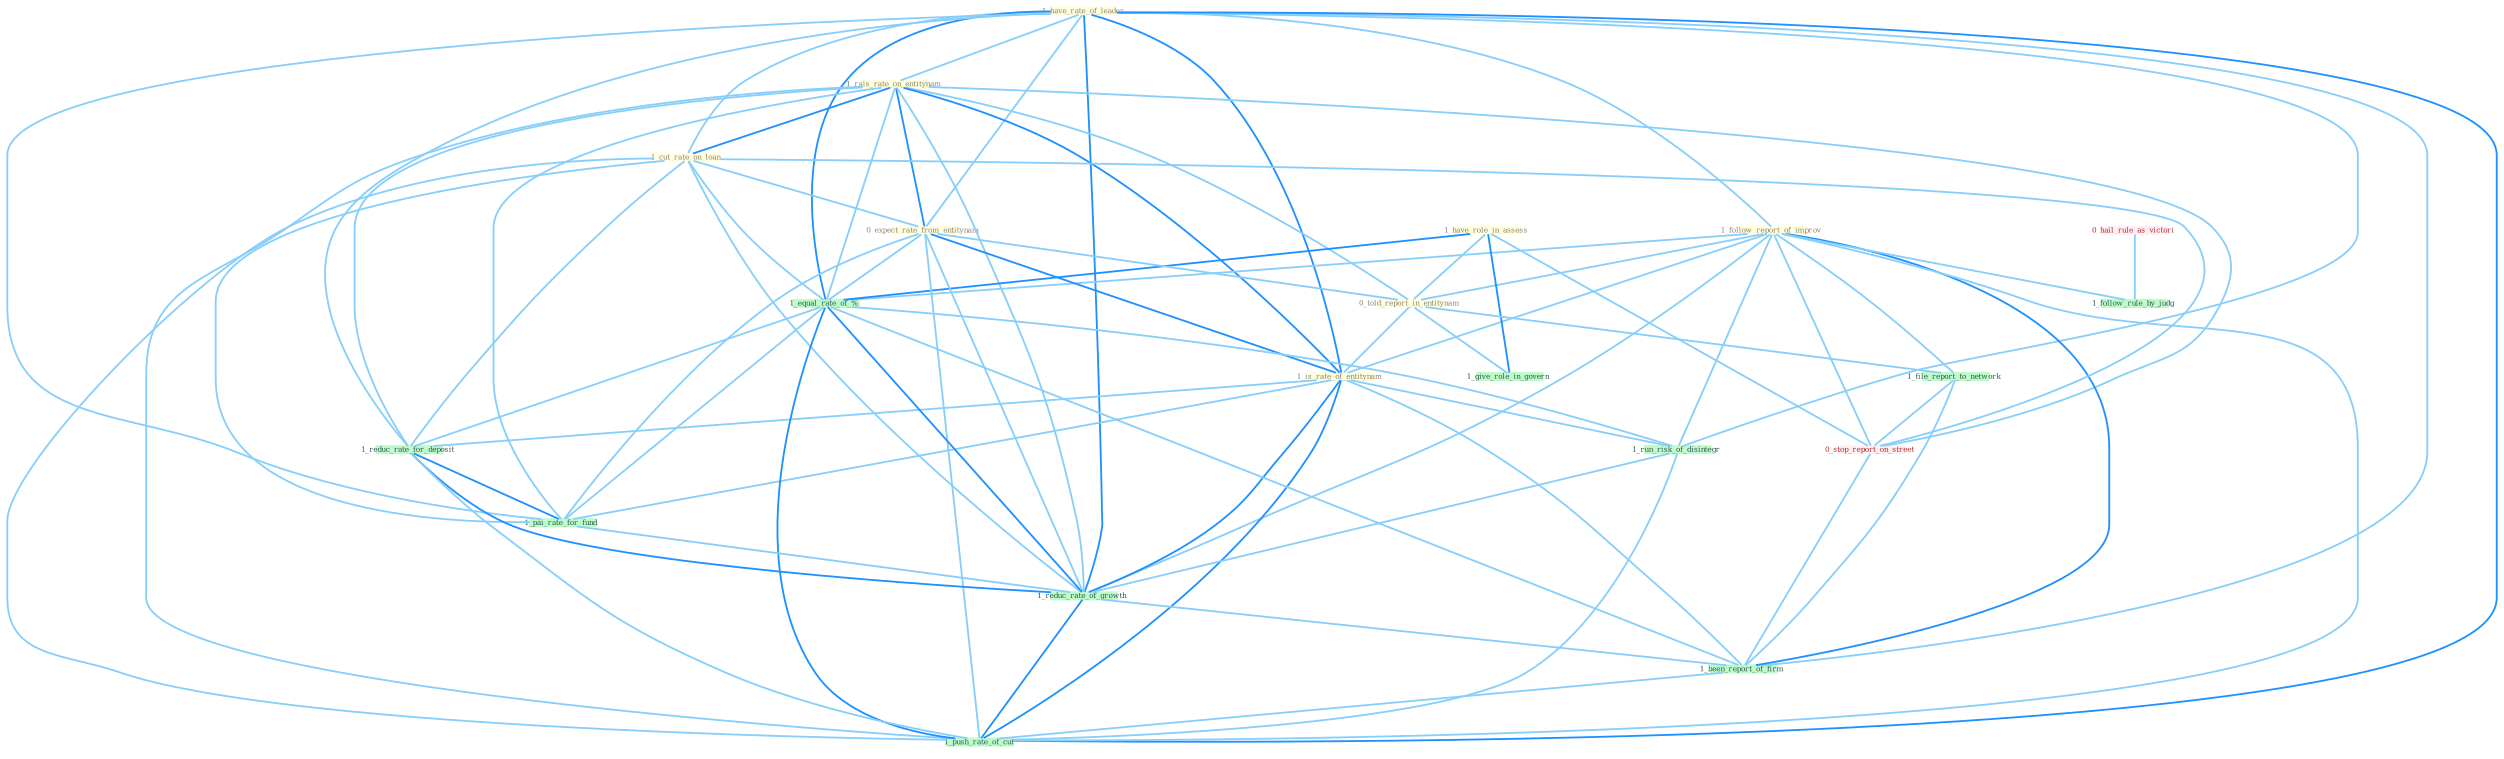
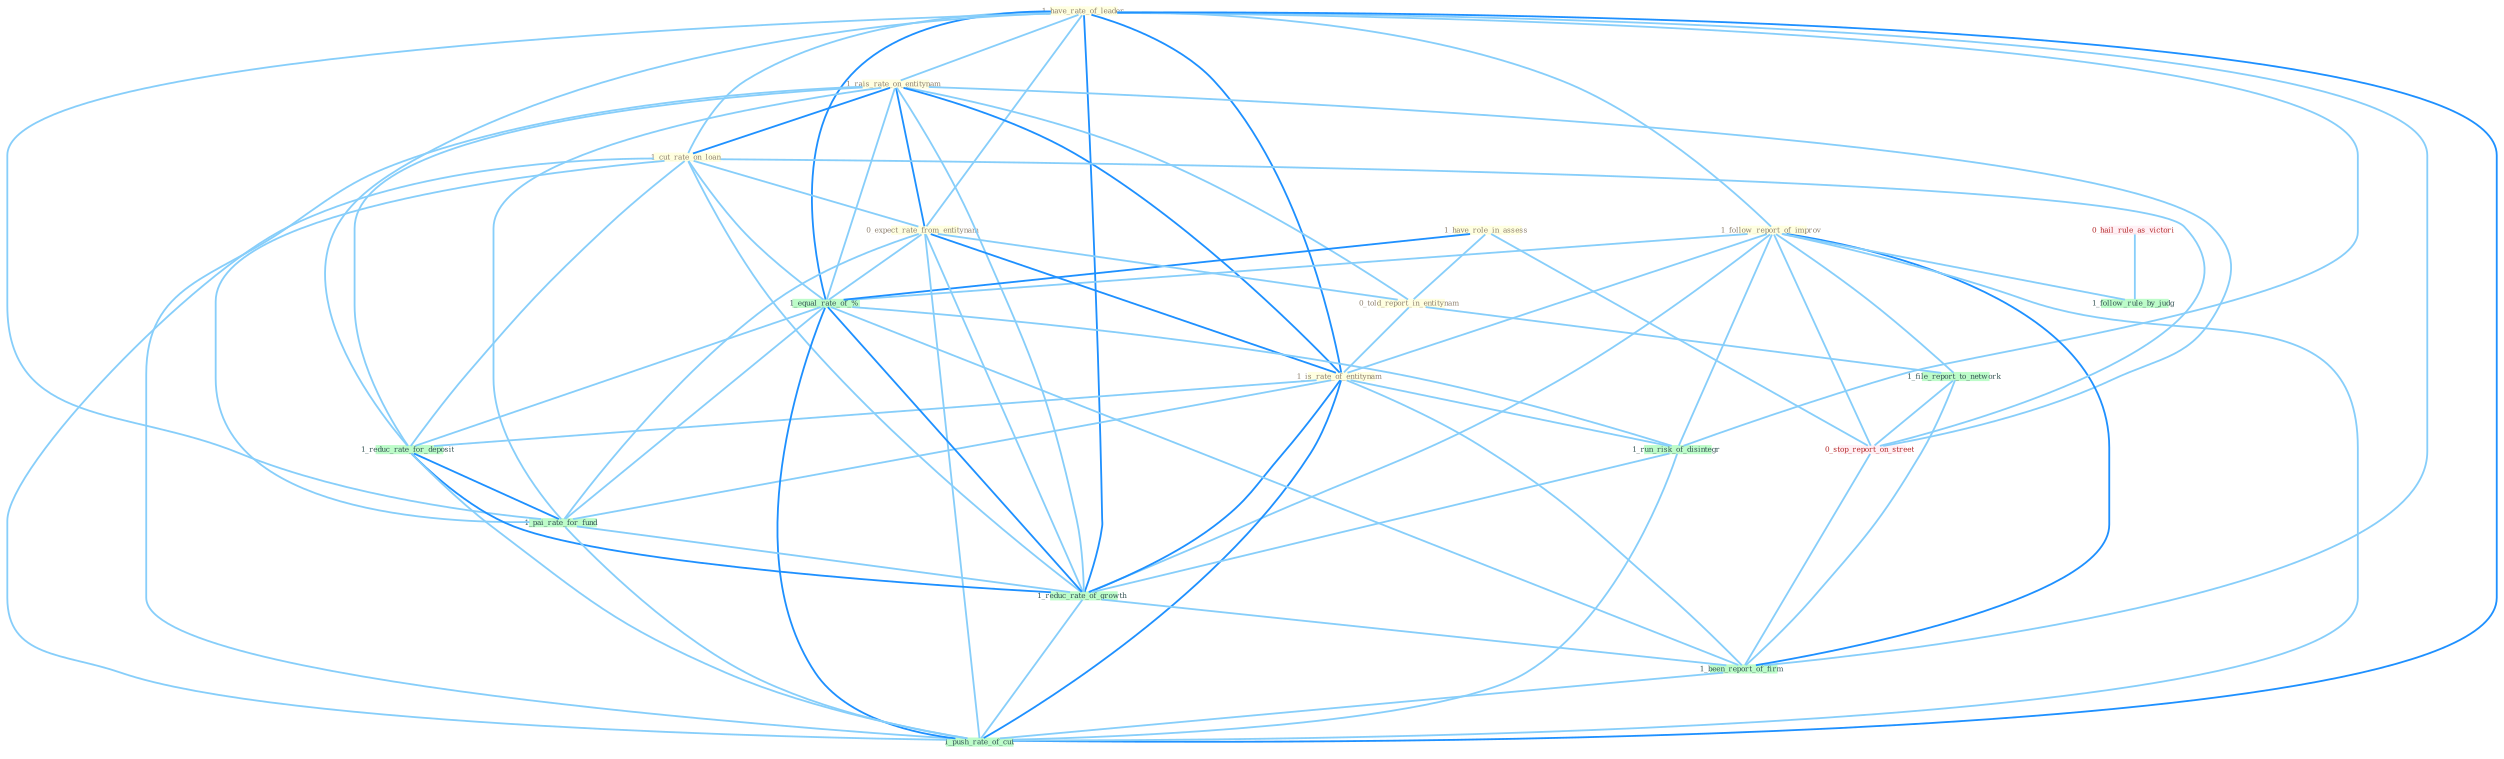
(1592, 267) -> none
(1510, 377) -> none
none -> (715, 655)
(1032, 669) -> (1032, 669)
